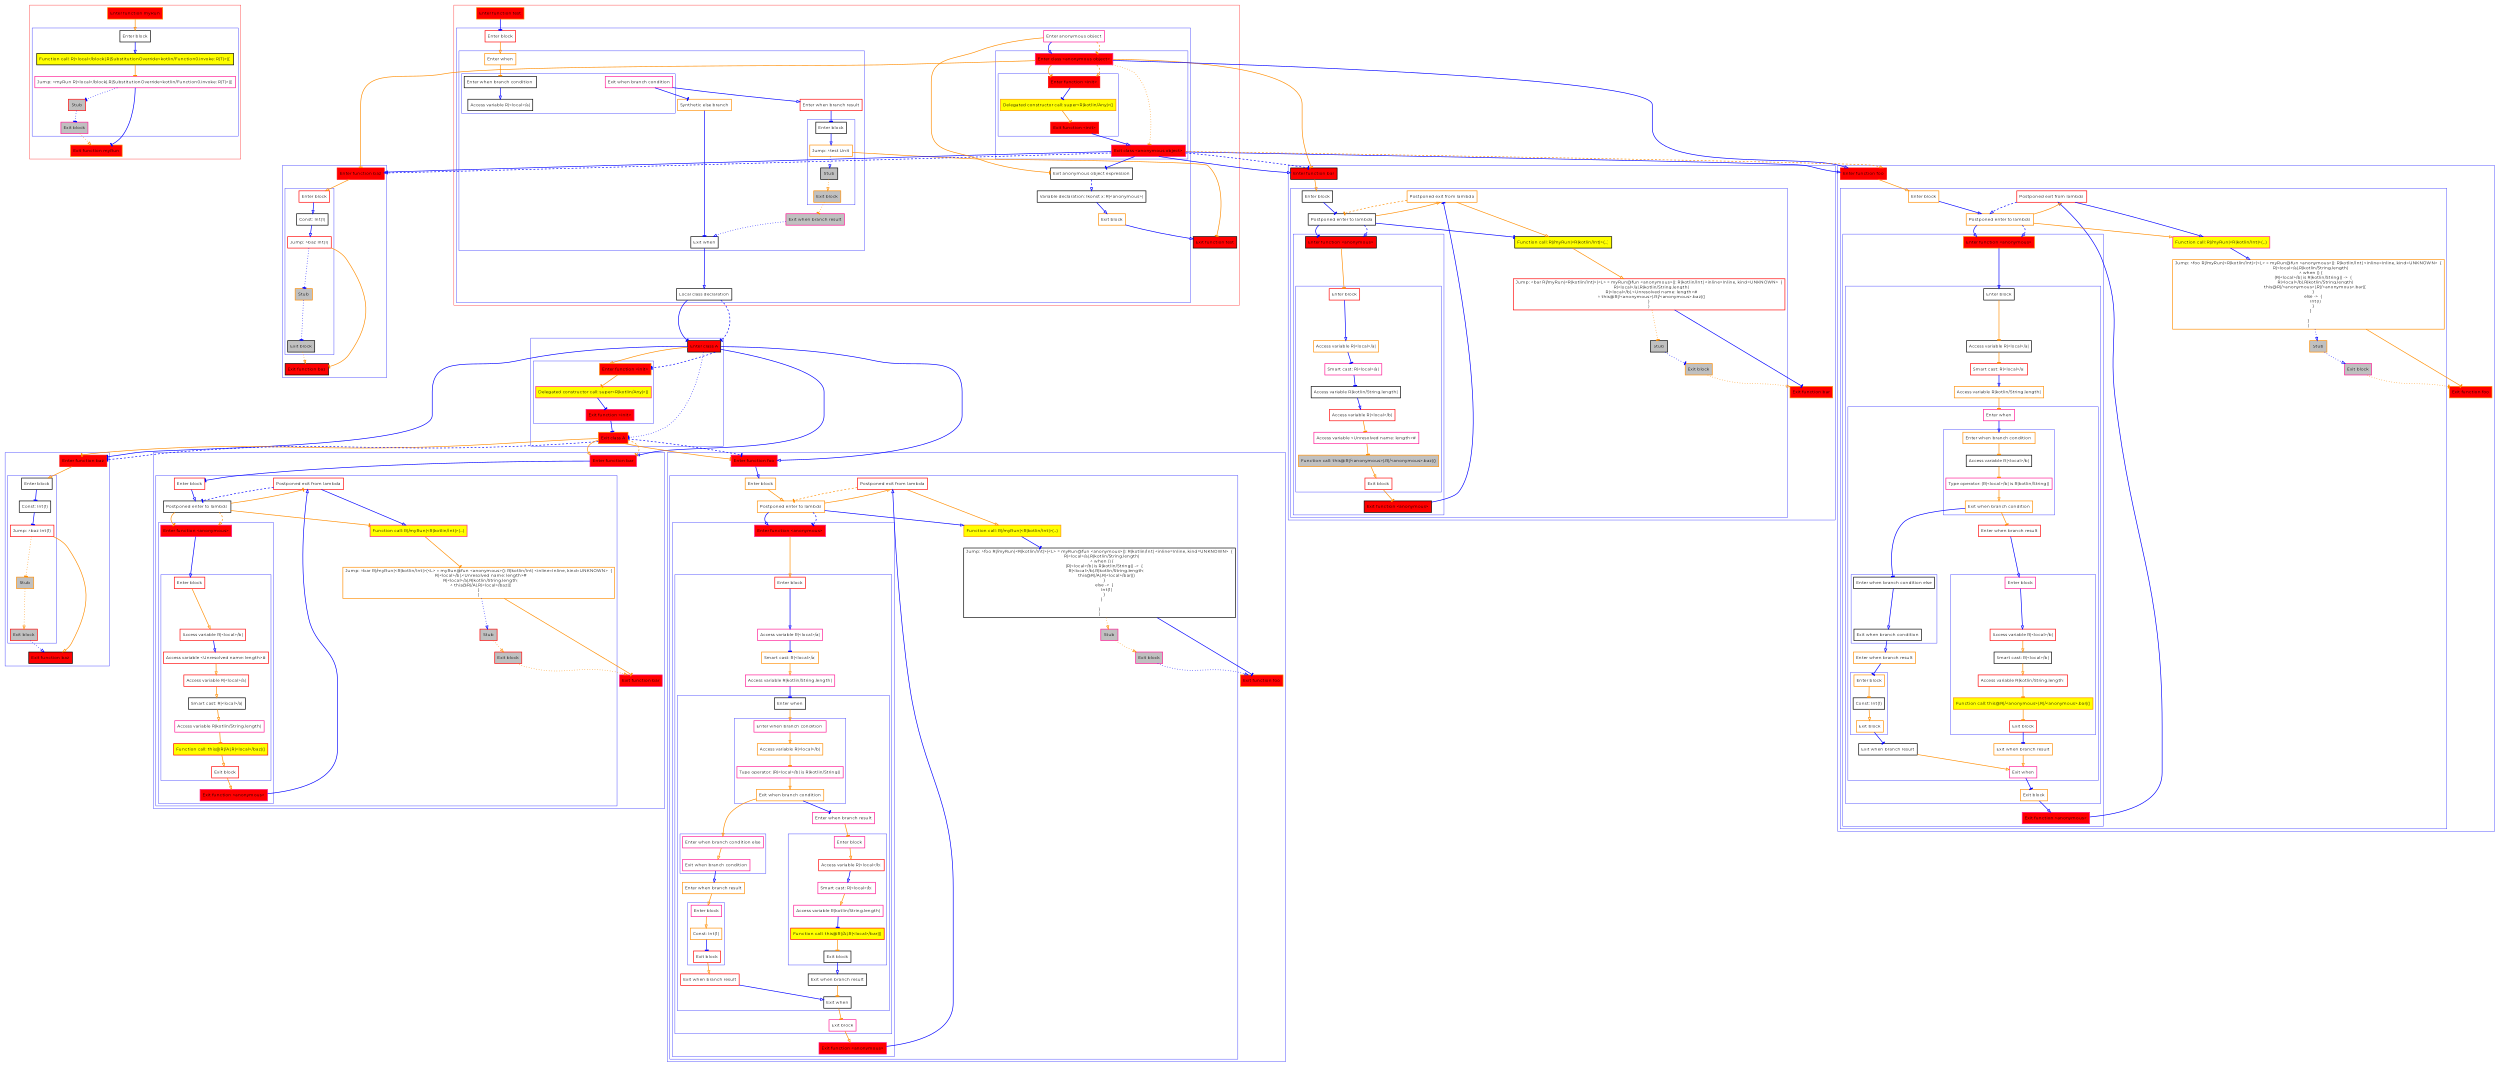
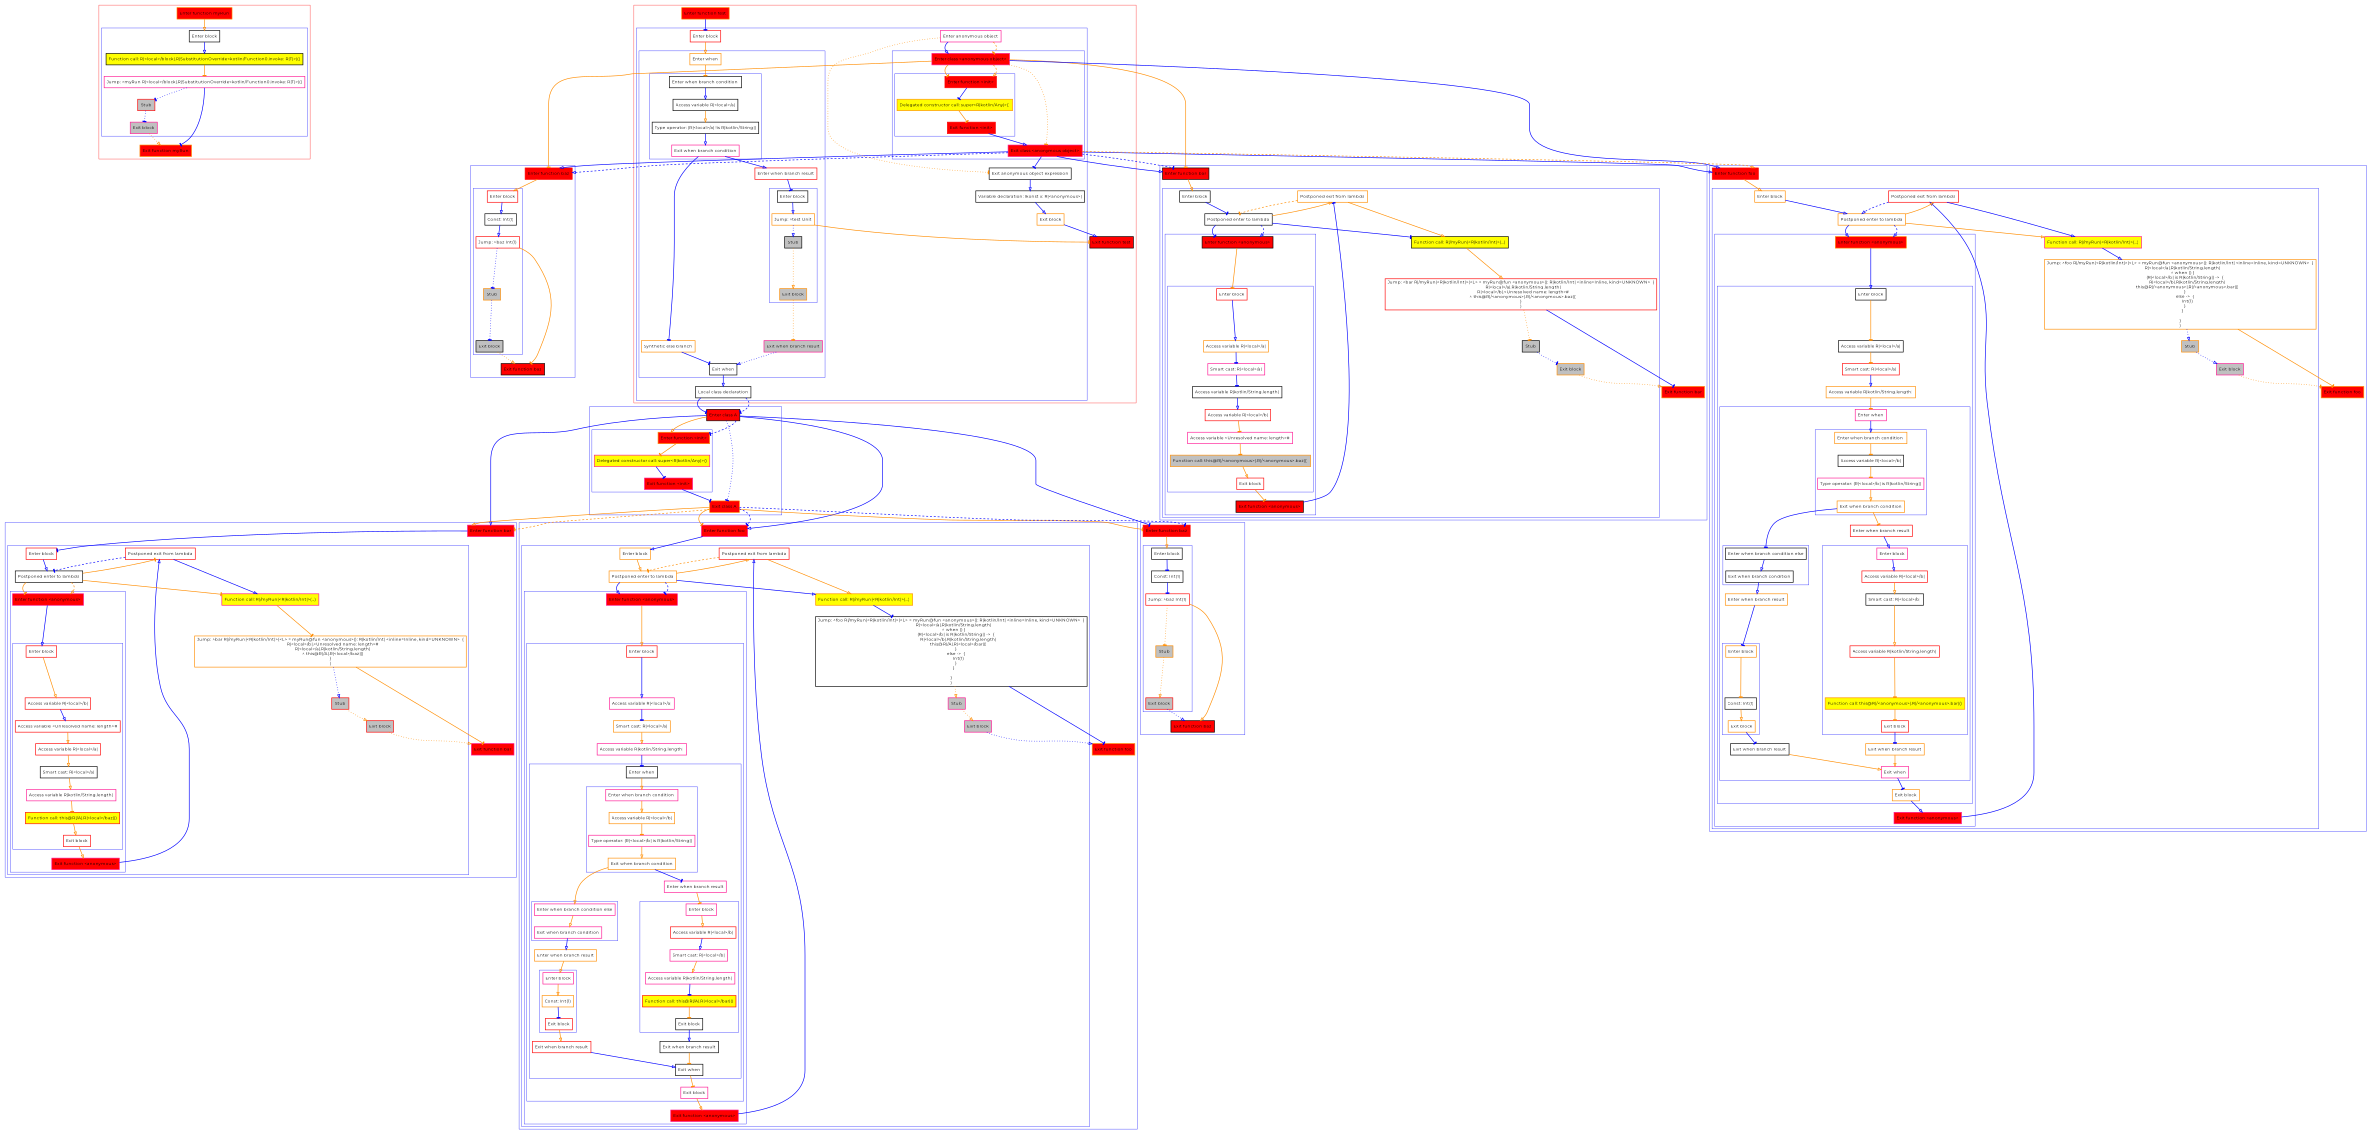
(931, 107) -> (828, 127)
none -> (705, 128)
(1092, 184) -> (1030, 184)
